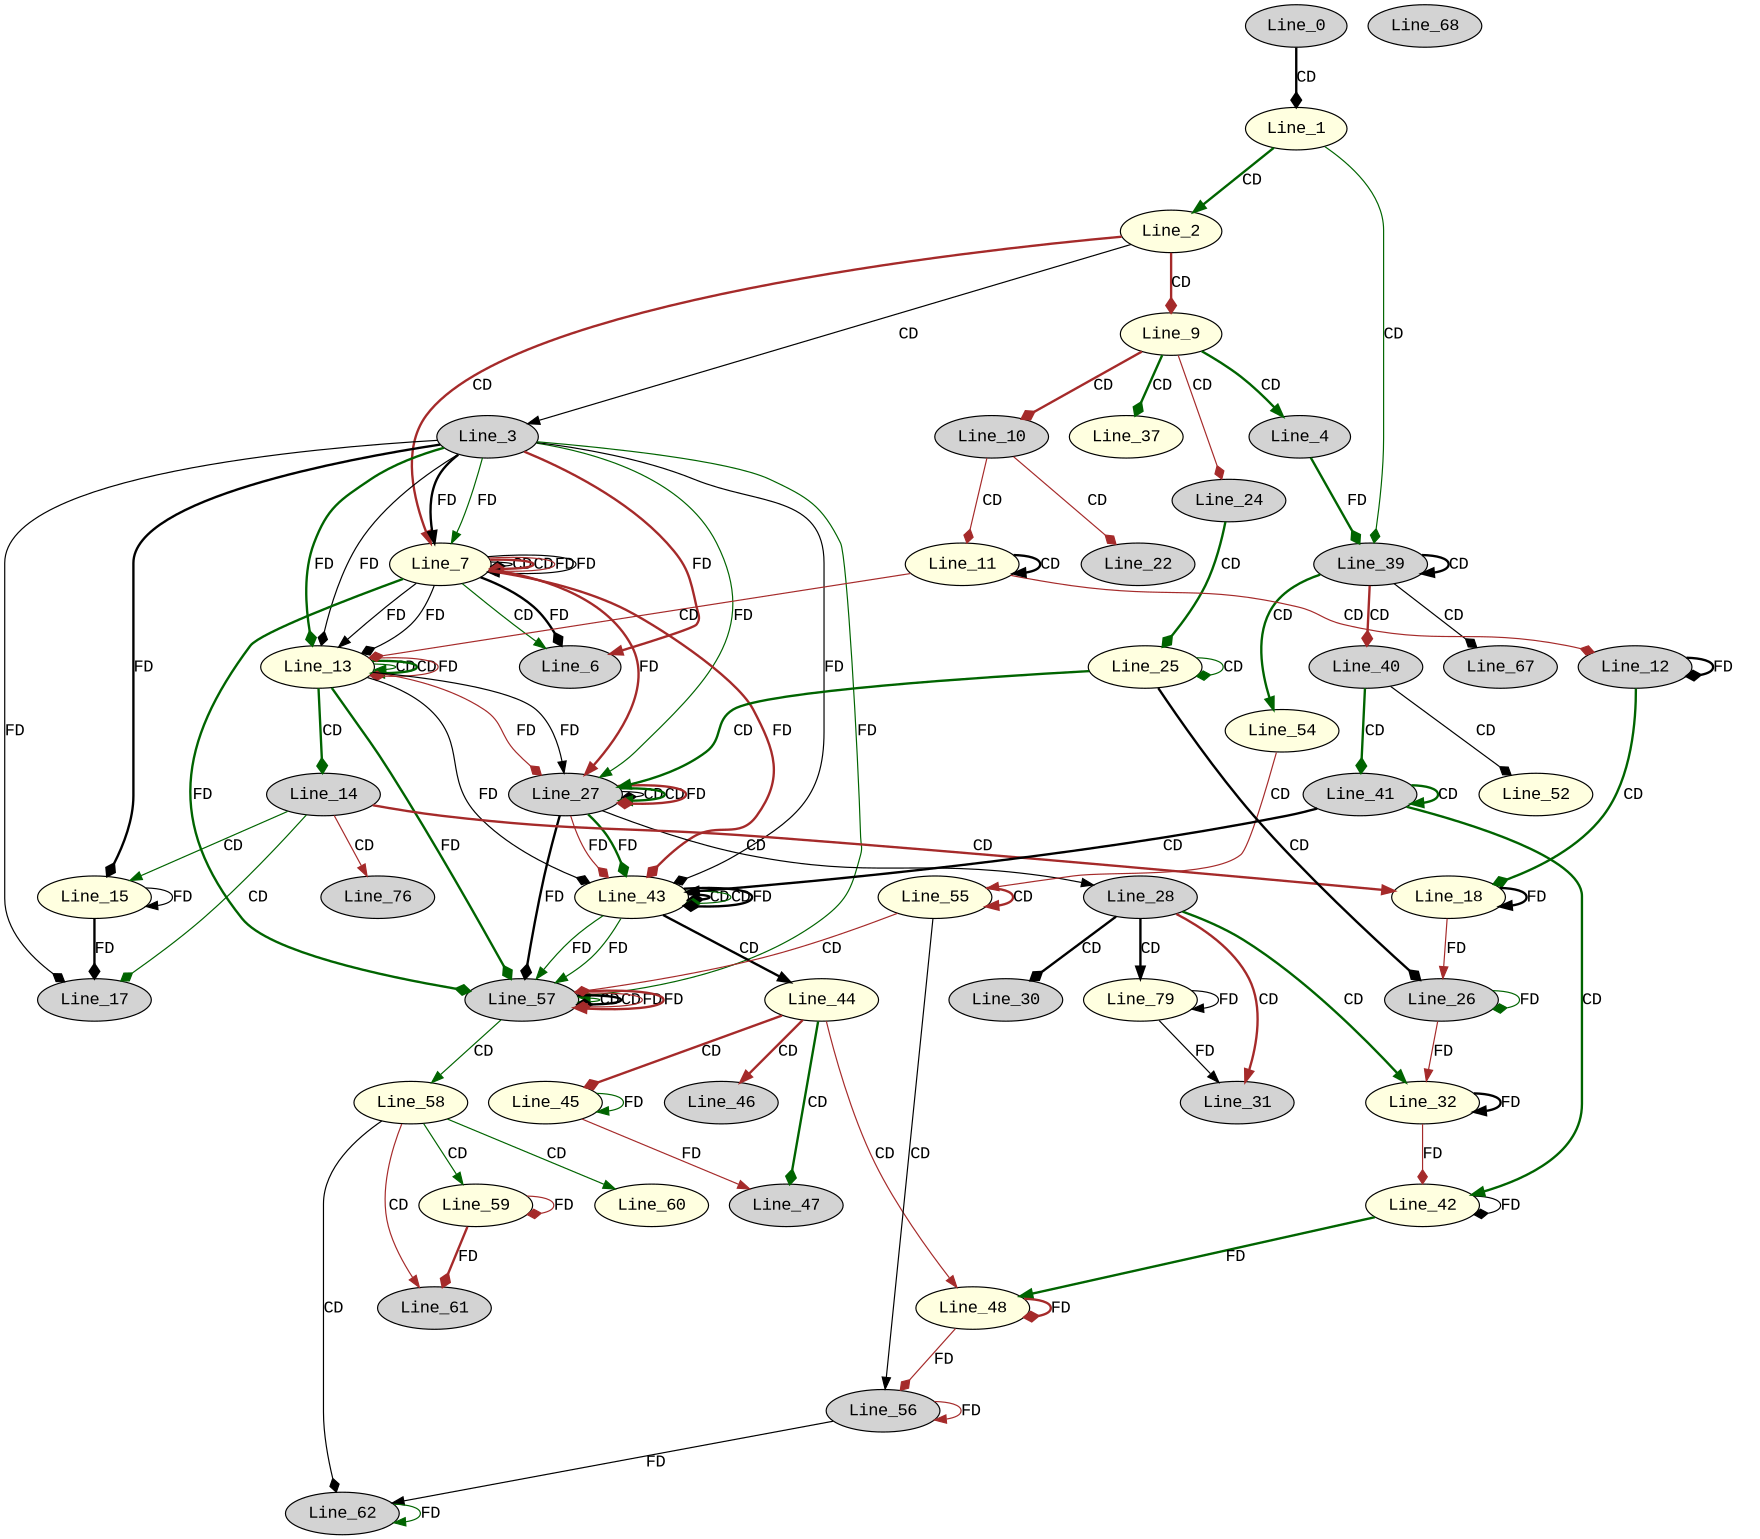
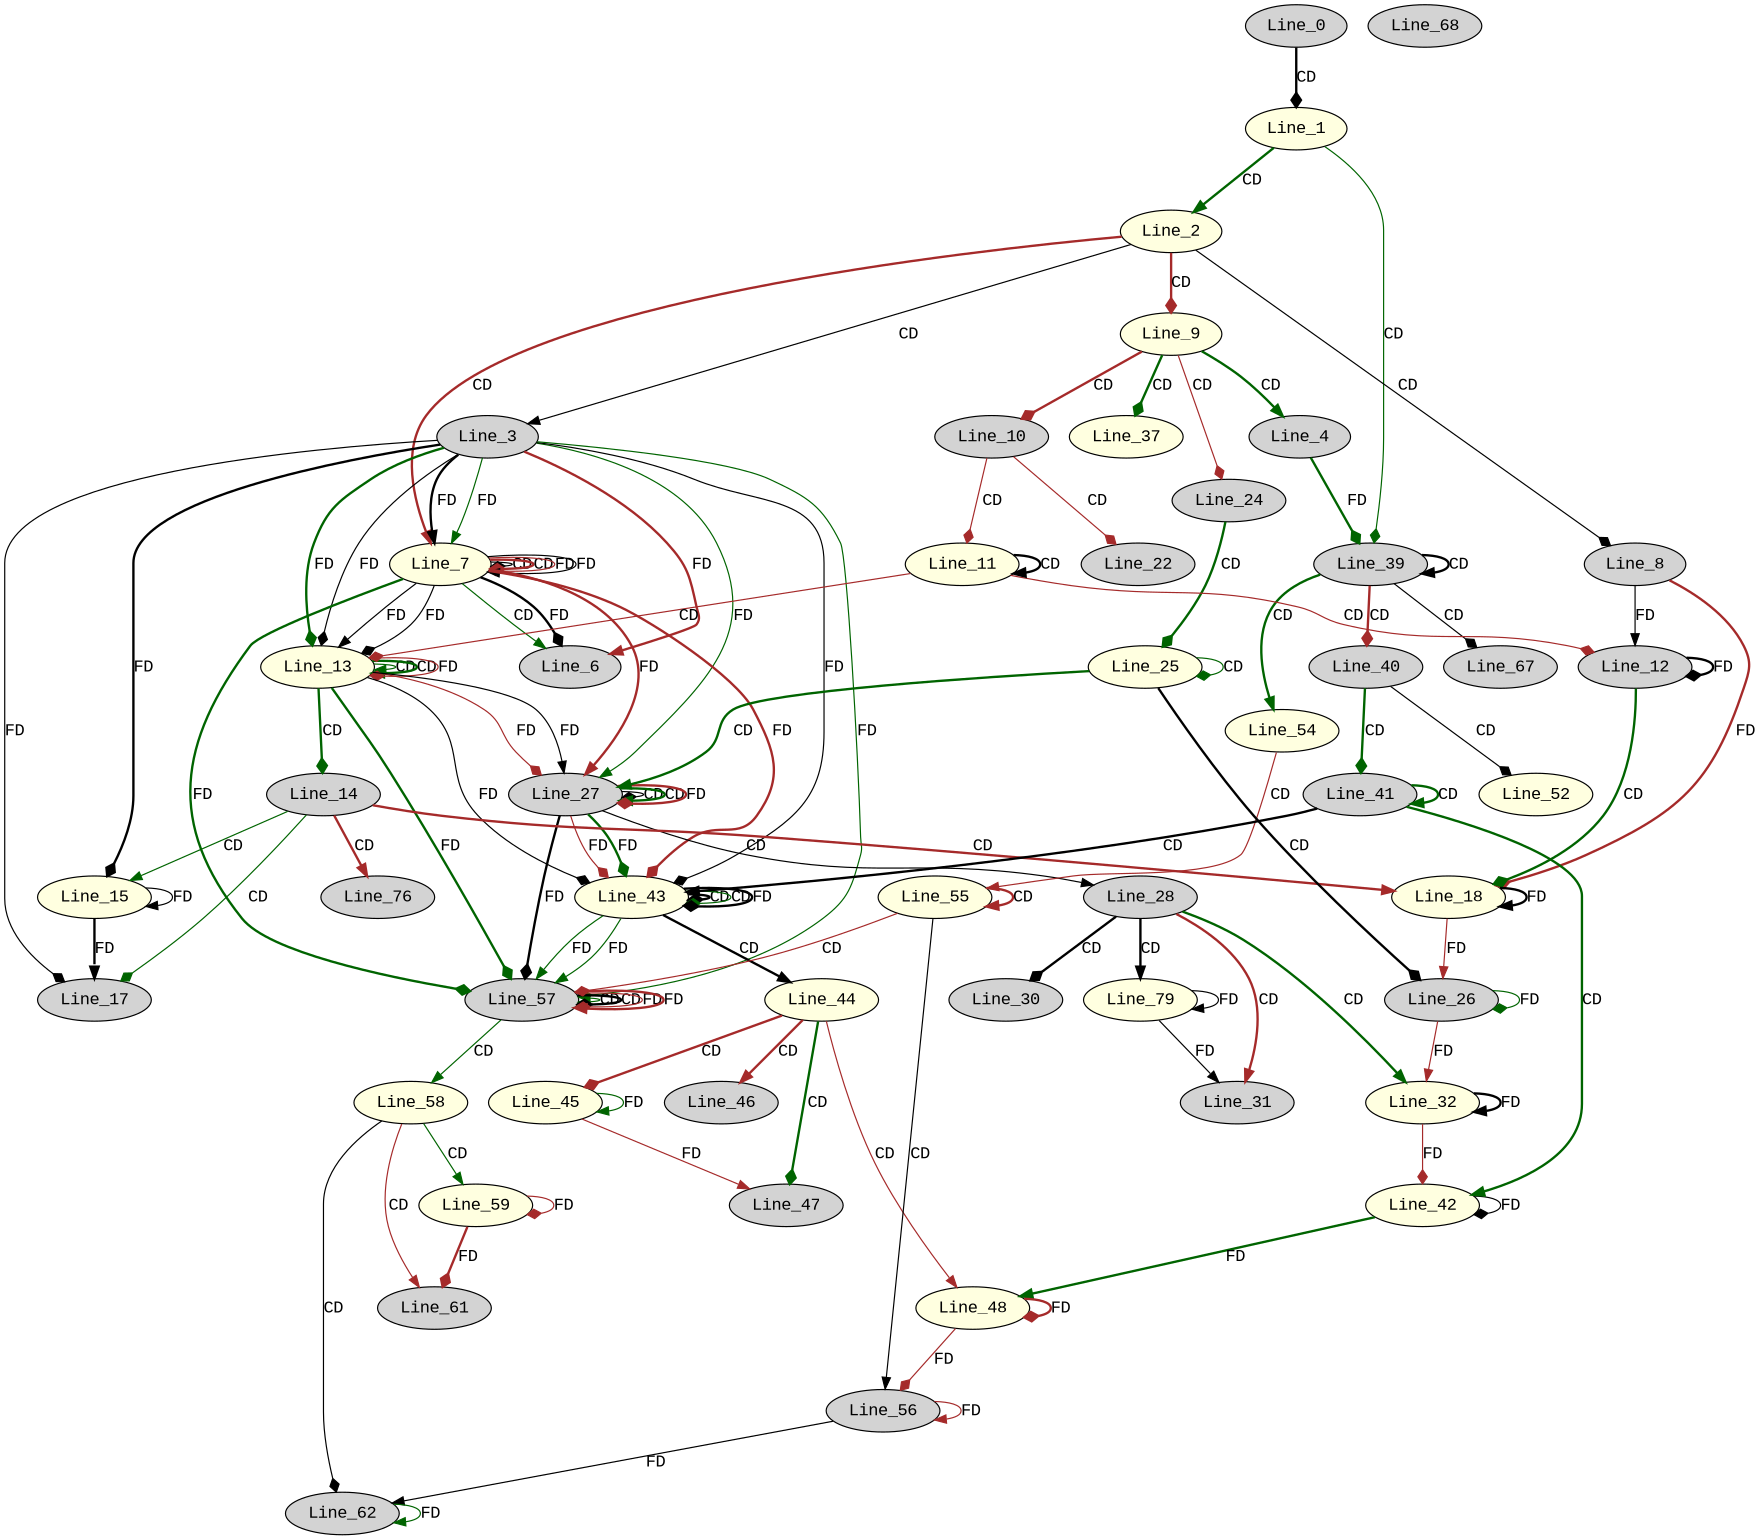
none -> (1635, 564)
(348, 841) -> (348, 841)
(94, 941) -> (94, 941)
(652, 1205) -> none
